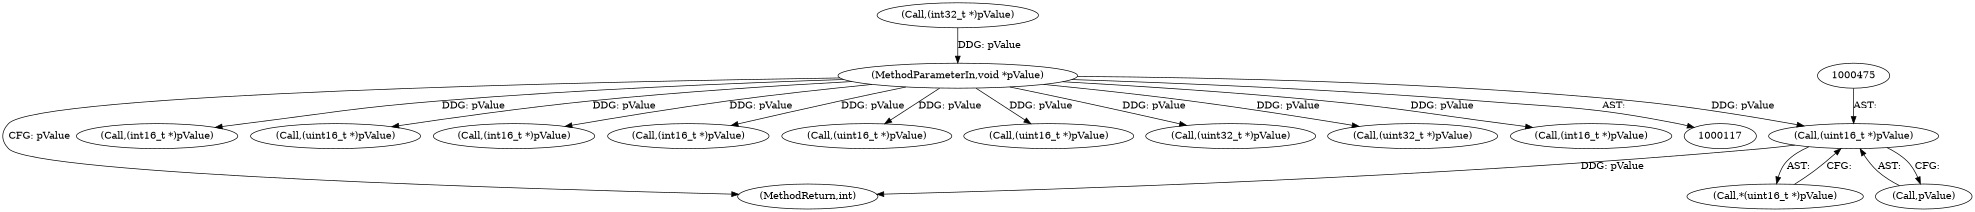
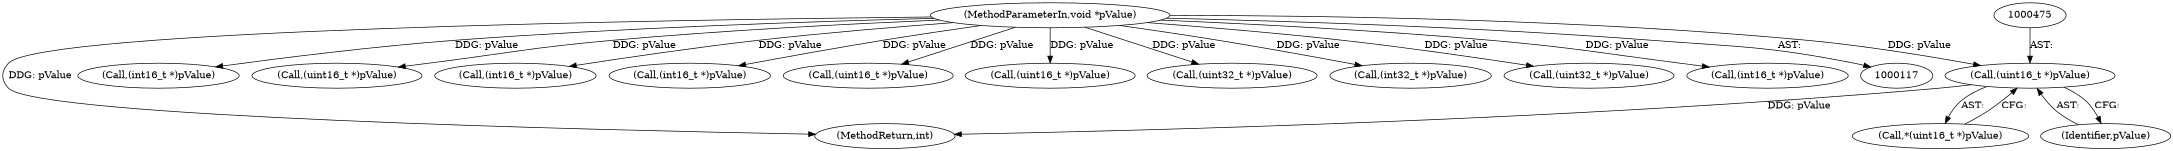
(958, 42) -> (1238, 43)
(39, 136) -> (40, 76)
(1924, 197) -> (2106, 136)
